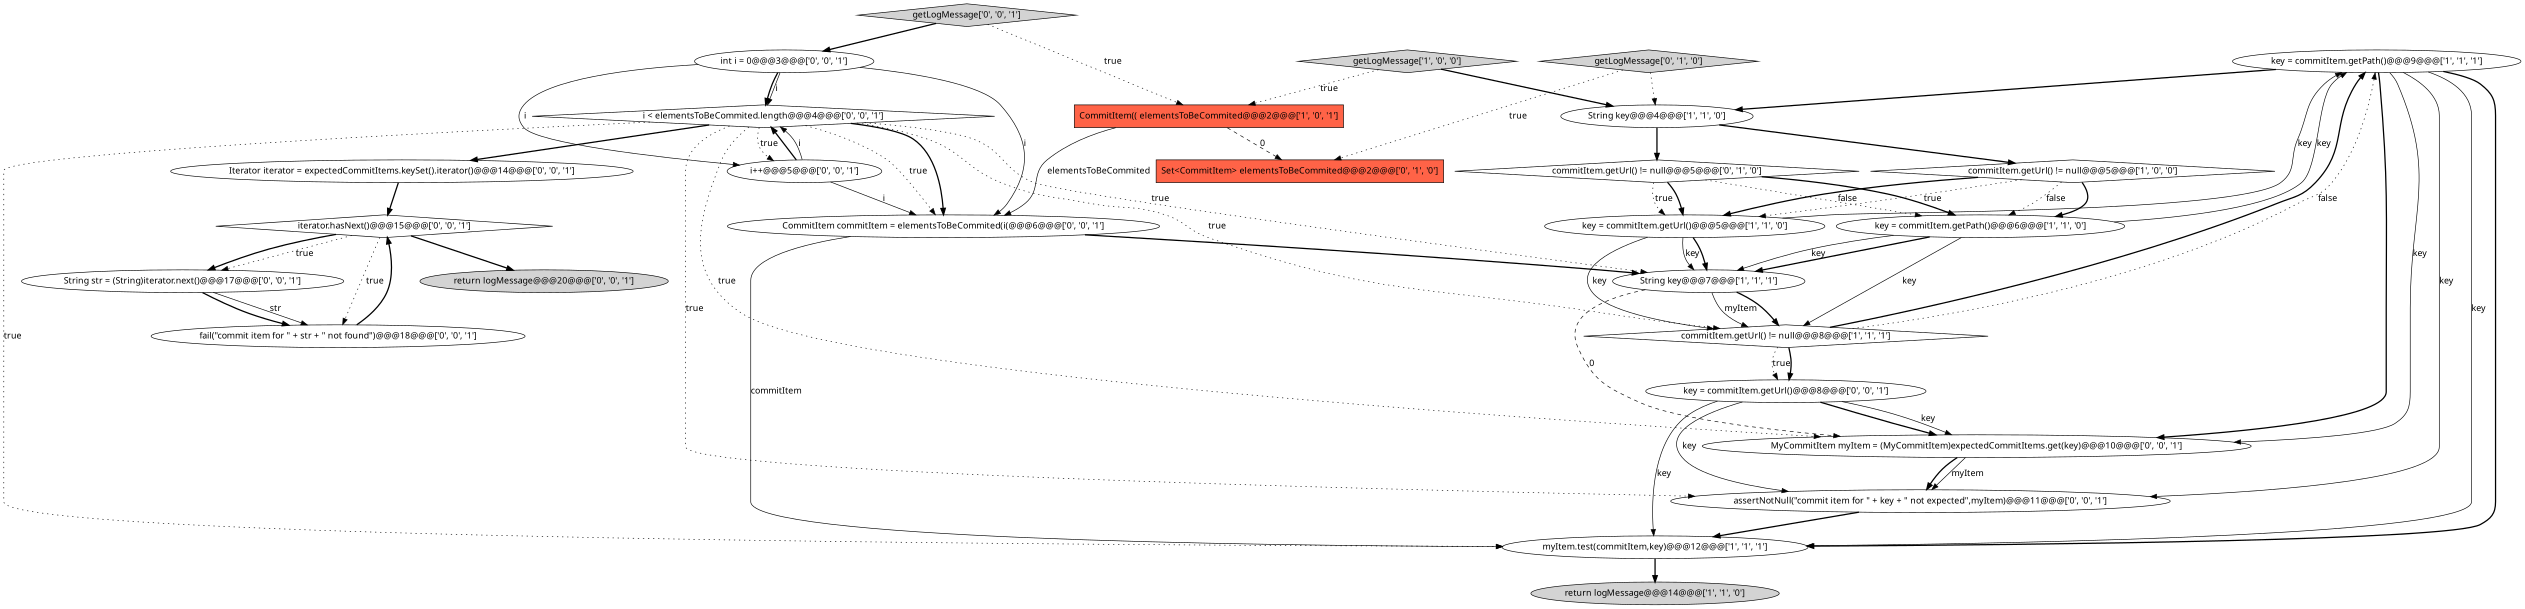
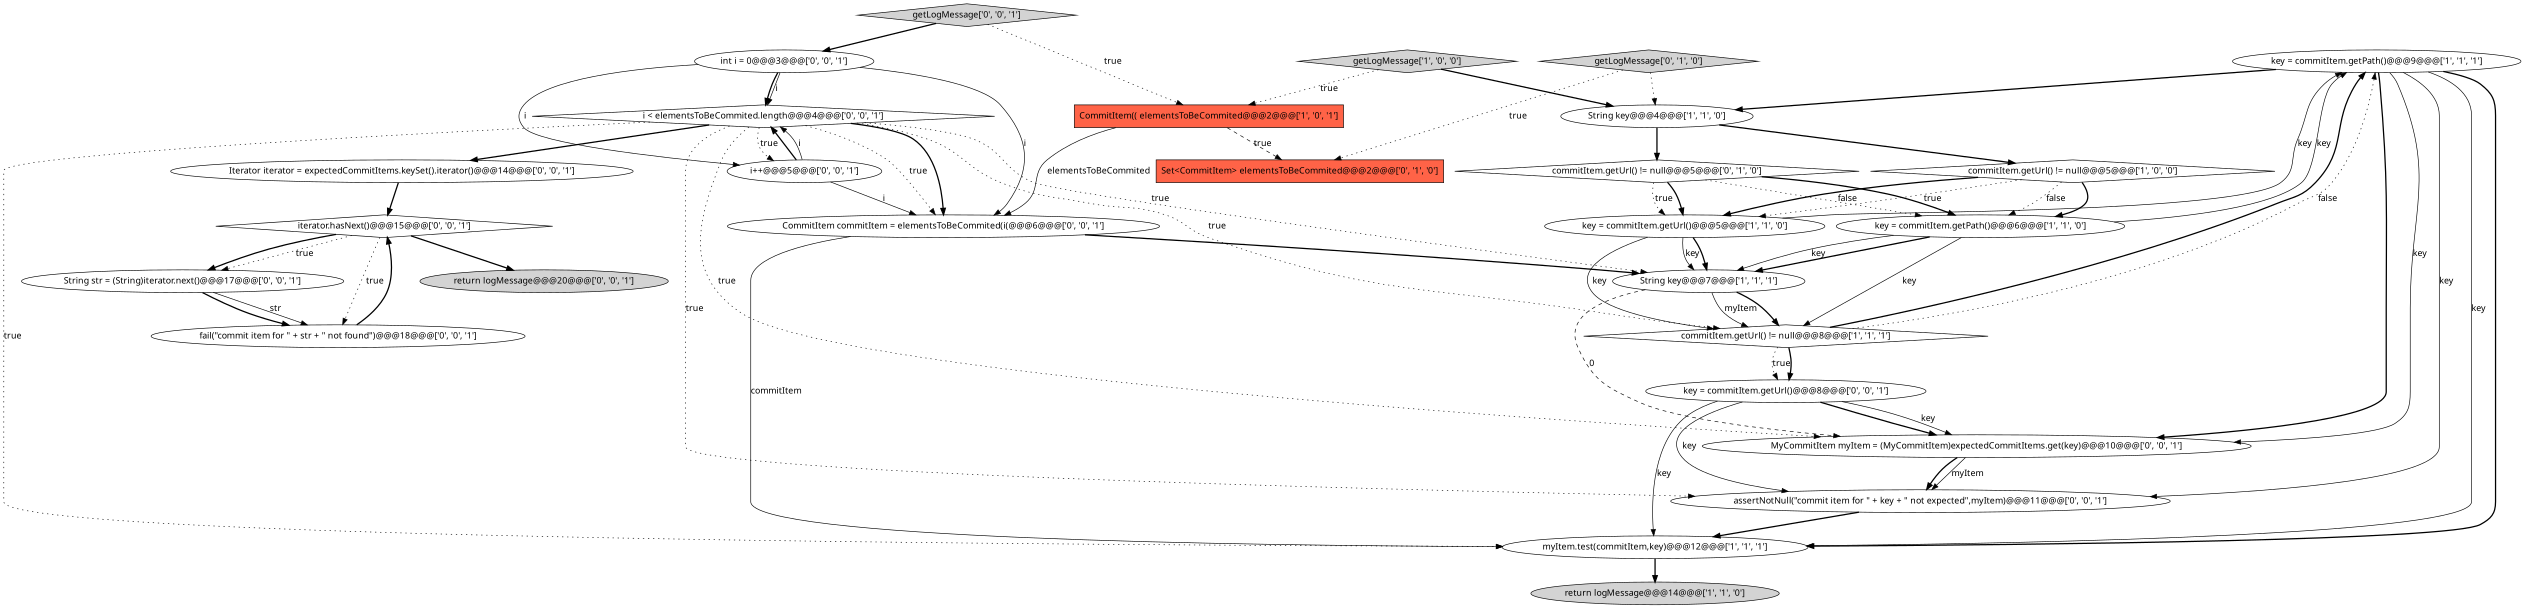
(1263, 144) -> (1263, 144)
